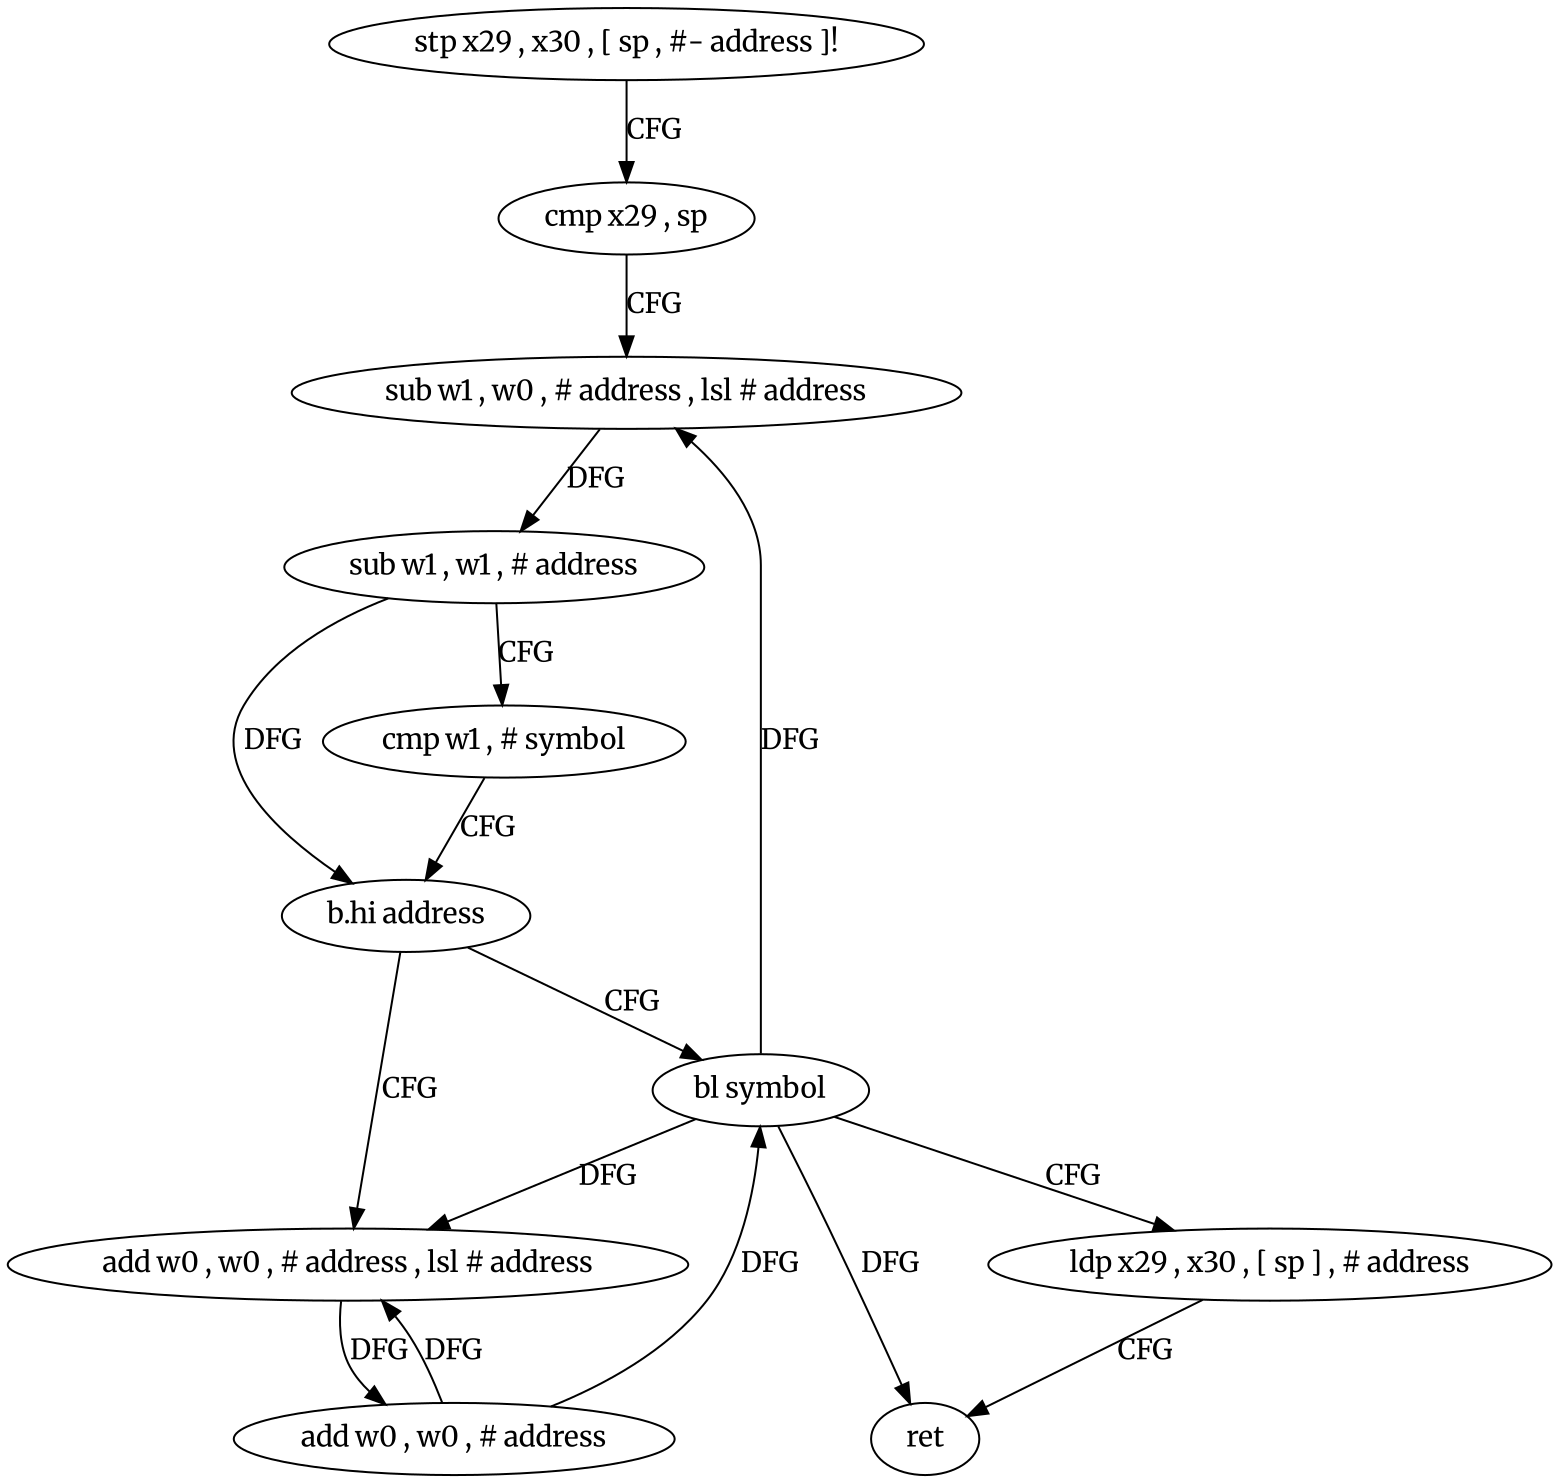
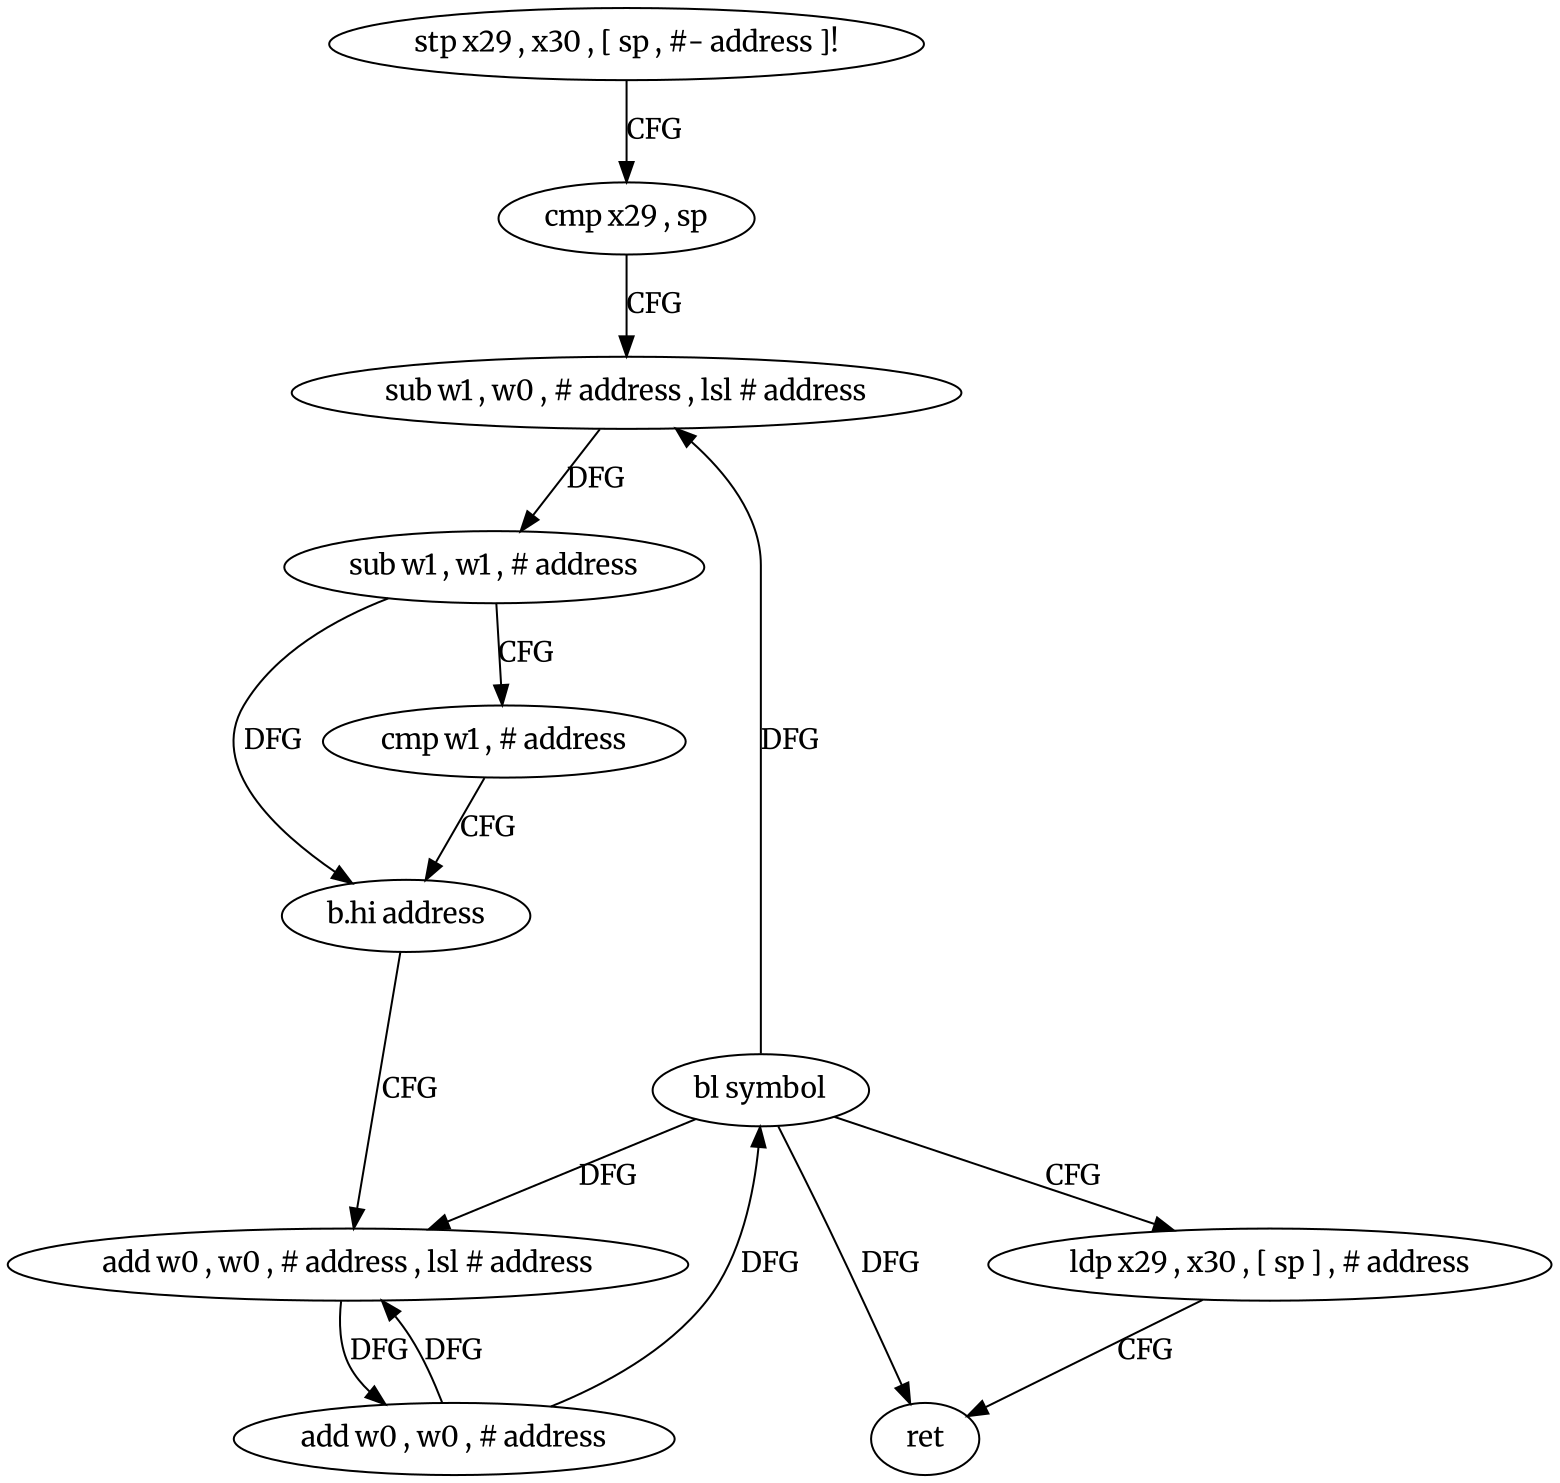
(504, 742) -> (504, 742)
(576, 999) -> none
